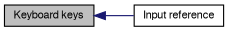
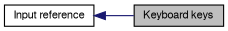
(120, 16) -> (120, 16)
